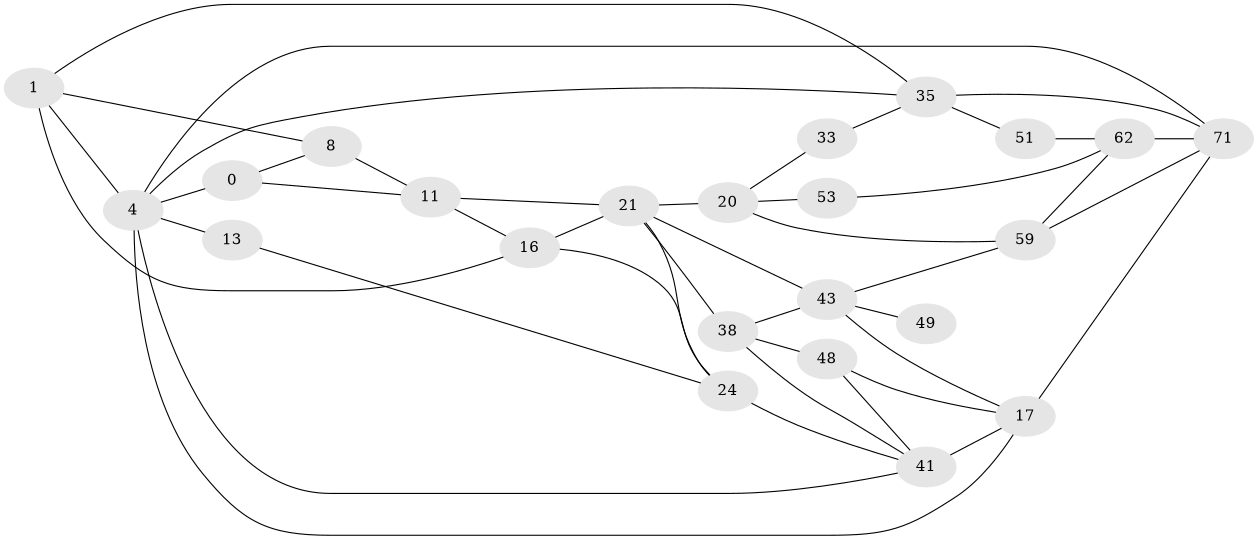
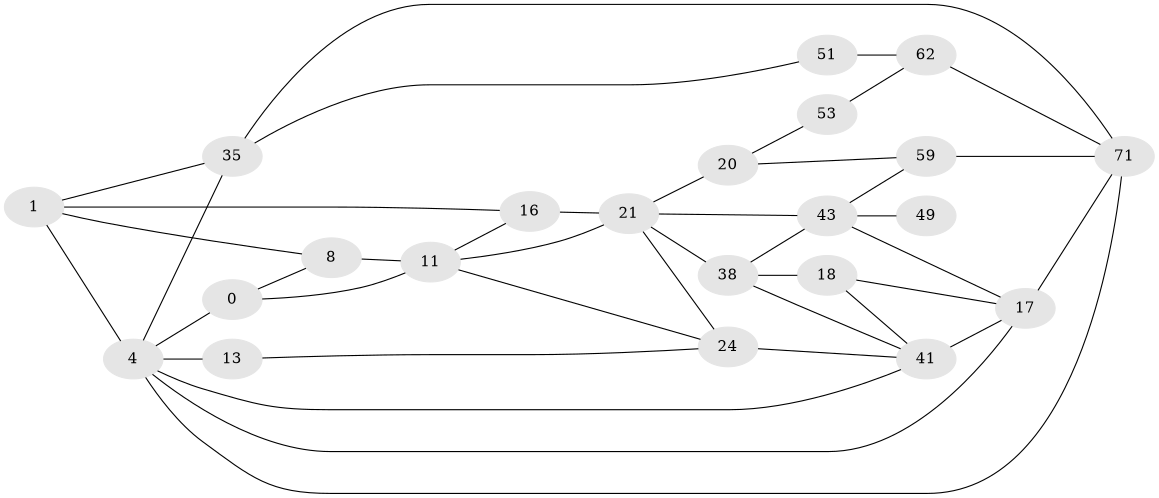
(827, 139) -> none
(1075, 189) -> none
(659, 284) -> (579, 305)
(827, 359) -> (827, 275)
